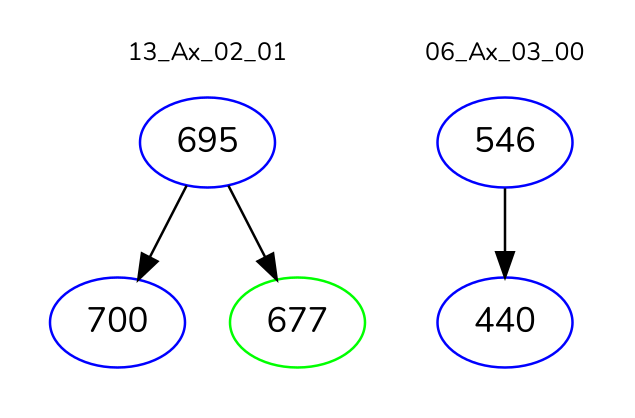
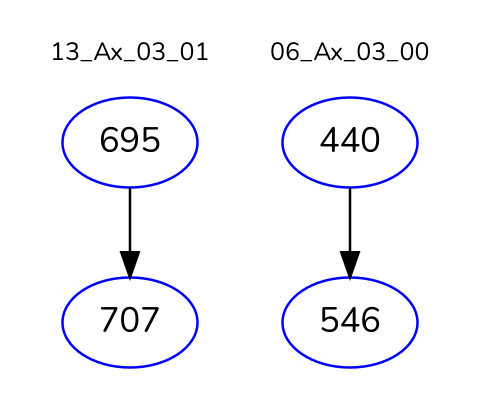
(208, 54) -> (130, 54)
(505, 220) -> (350, 220)
(118, 322) -> (130, 322)
(298, 322) -> none
